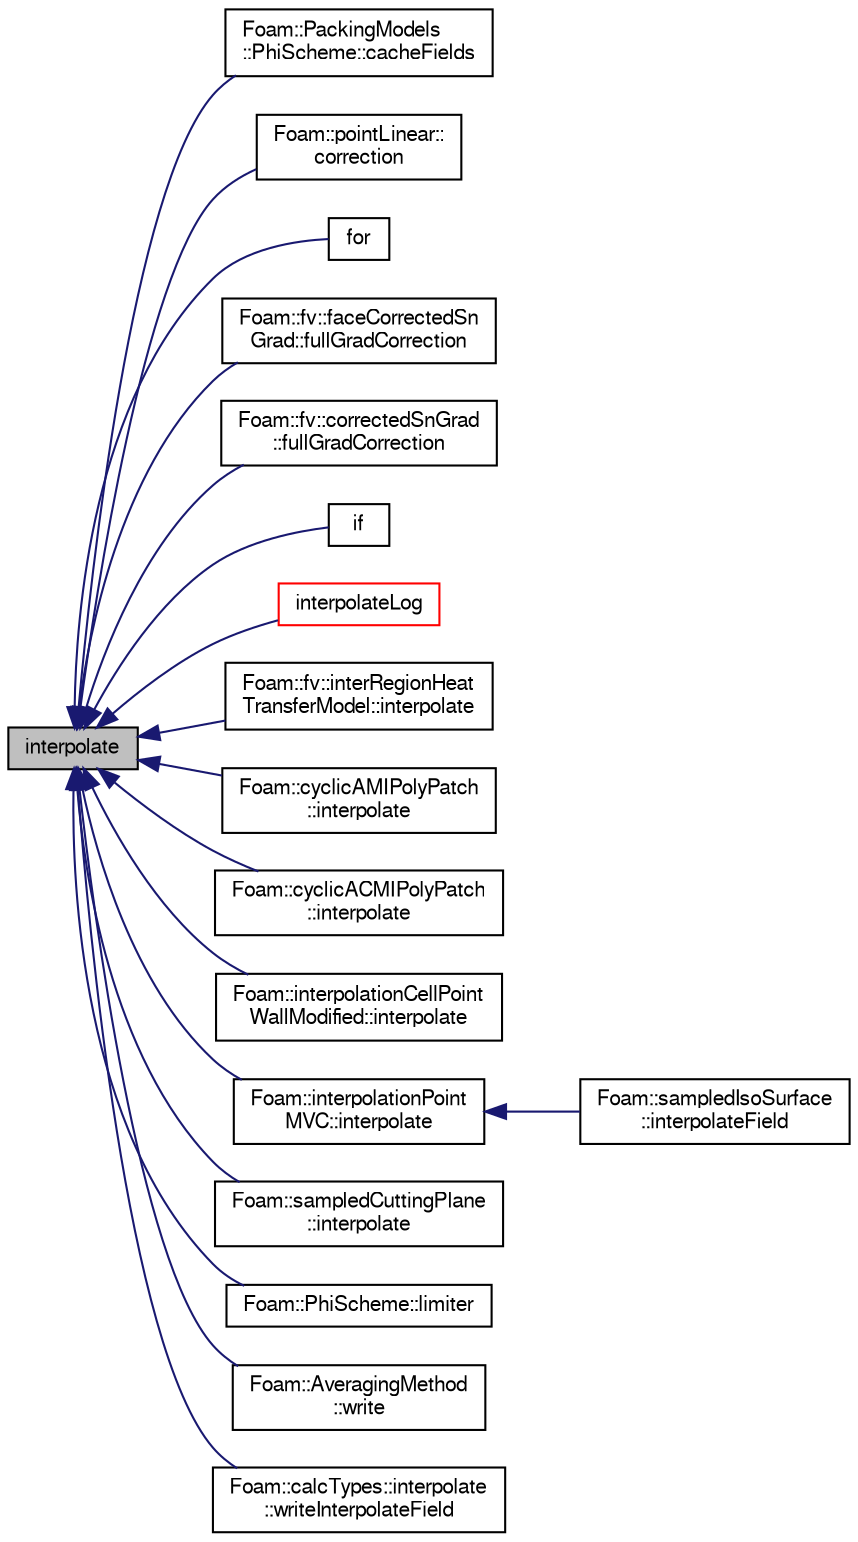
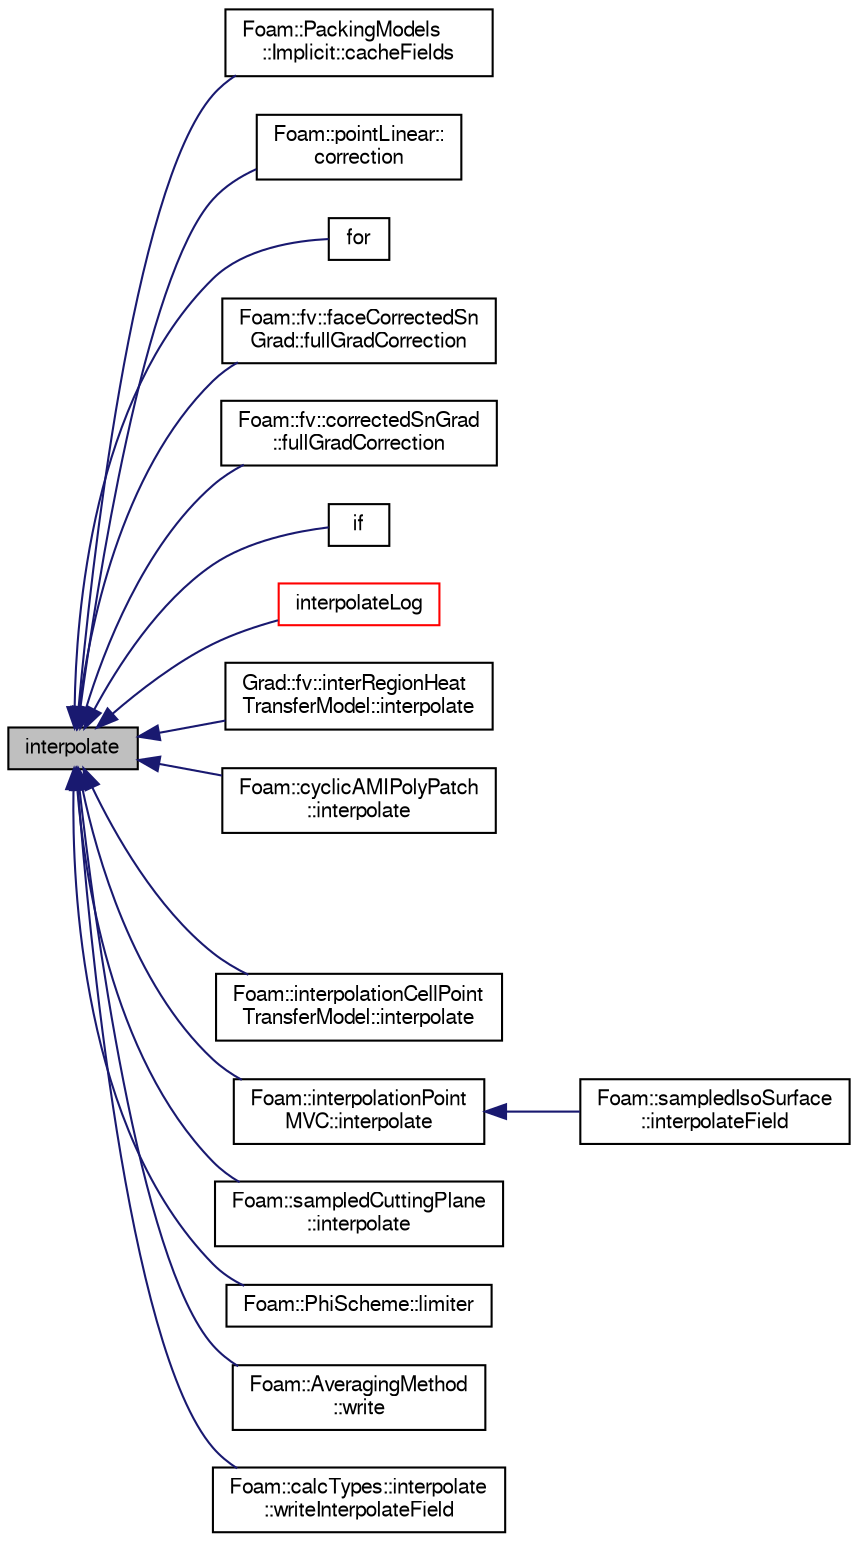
(359, 43) -> (359, 43)
(359, 696) -> (359, 696)
(359, 903) -> none
(359, 1007) -> (359, 1007)
